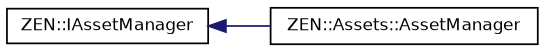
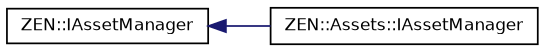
(404, 26) -> (404, 26)
